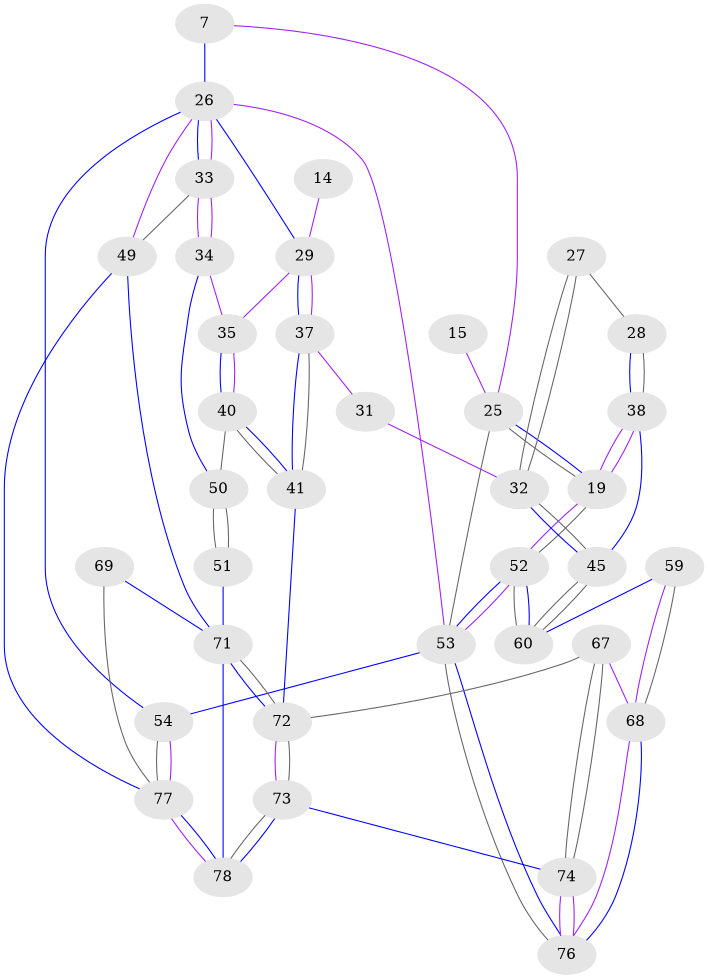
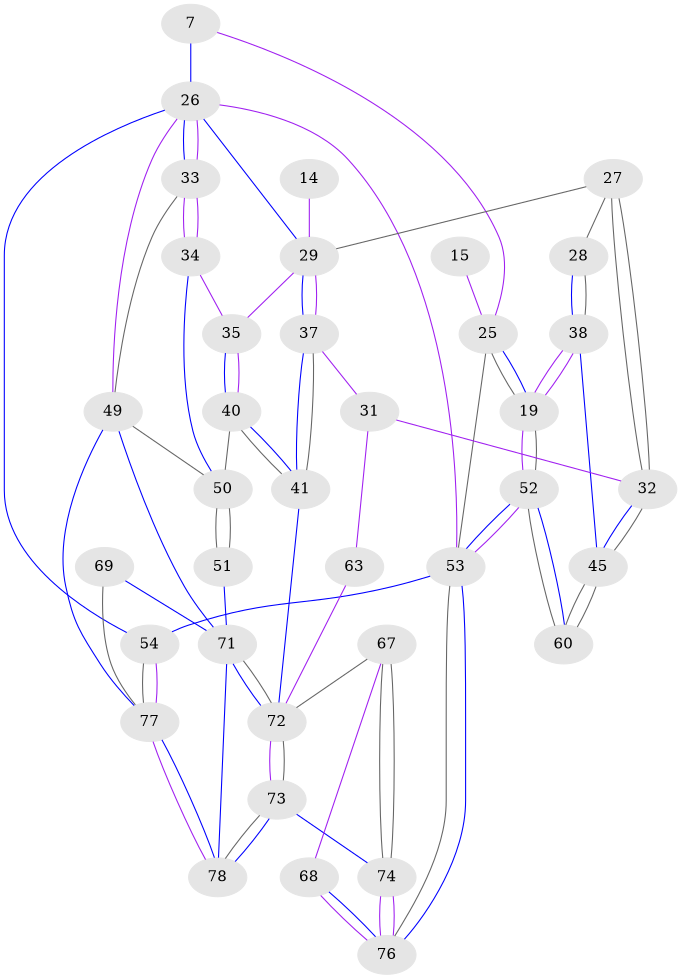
none -> (461, 218)
none -> (168, 451)
none -> (355, 567)
(675, 567) -> none
